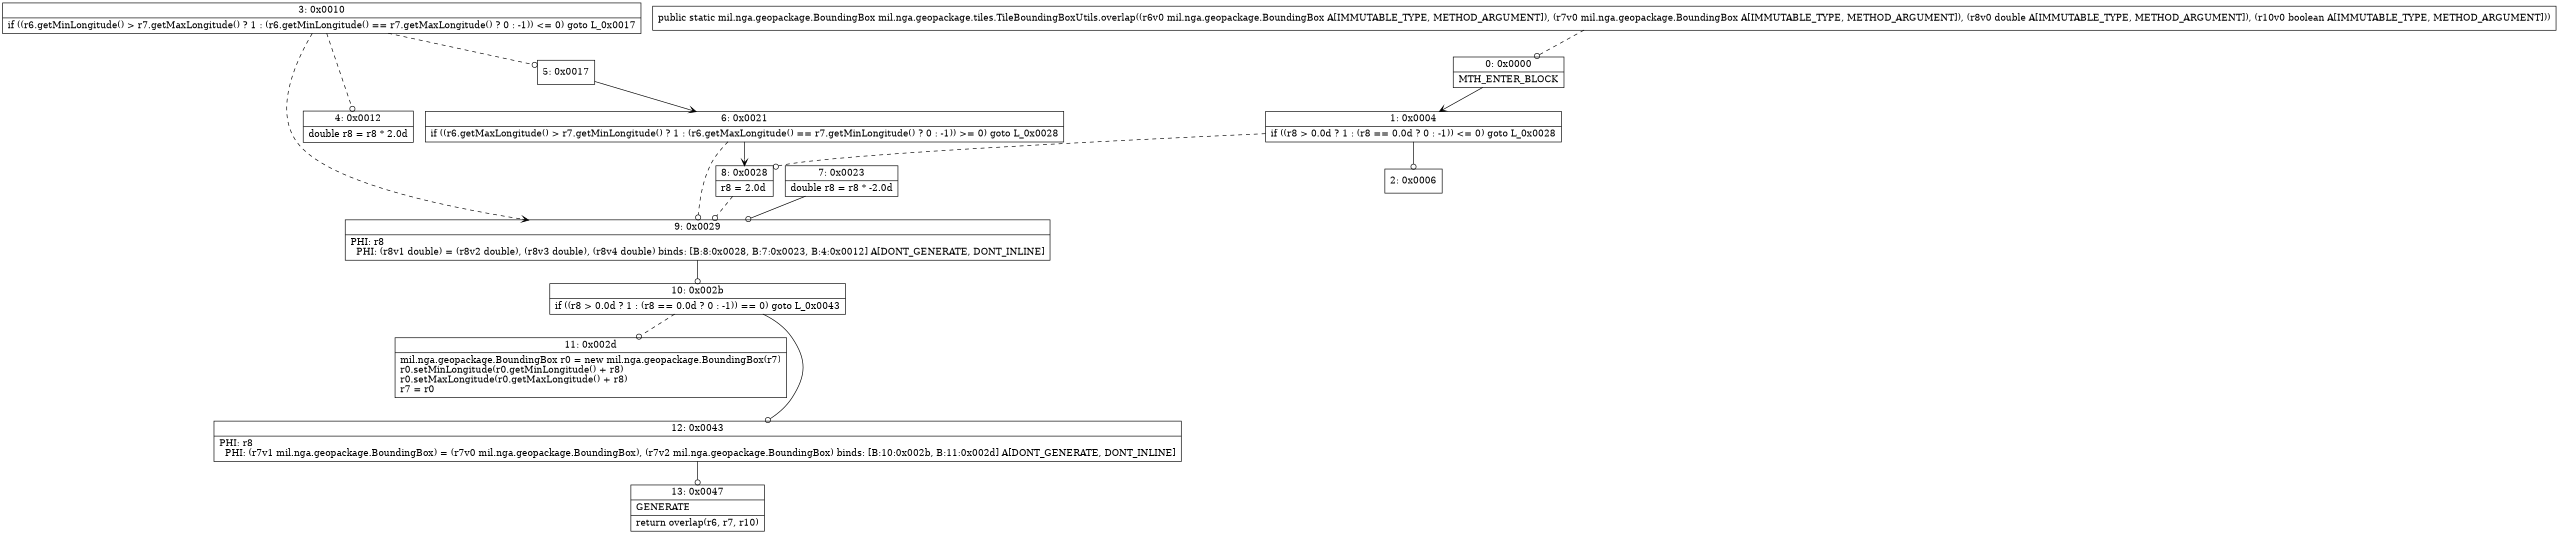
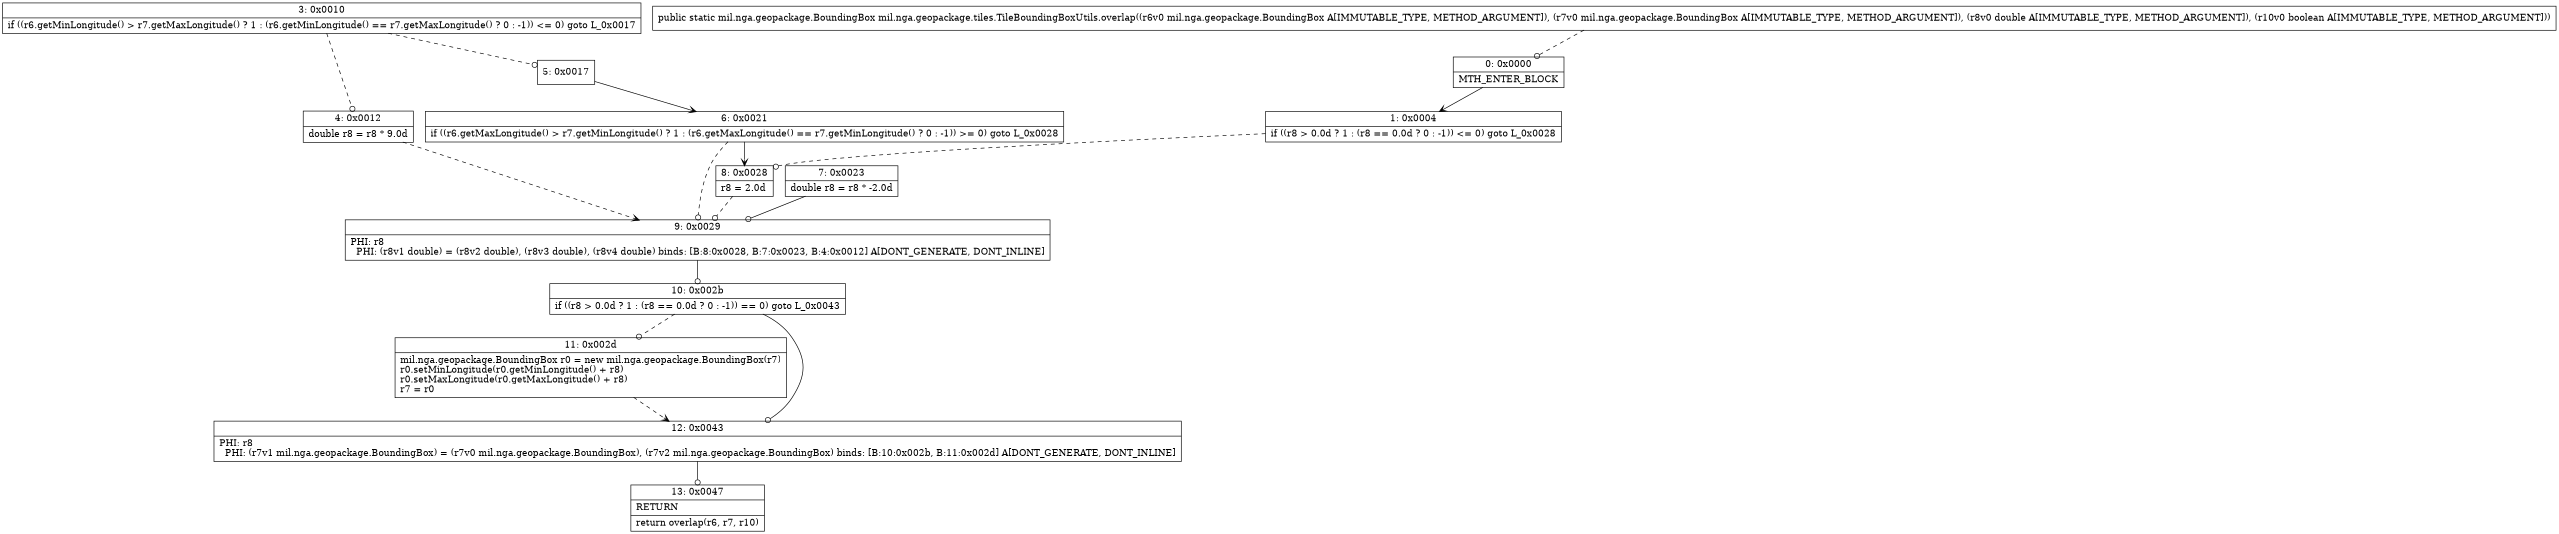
(358, 134) -> (358, 134)
(349, 176) -> (518, 180)
(1414, 181) -> none
none -> (649, 408)
(663, 507) -> (657, 507)
